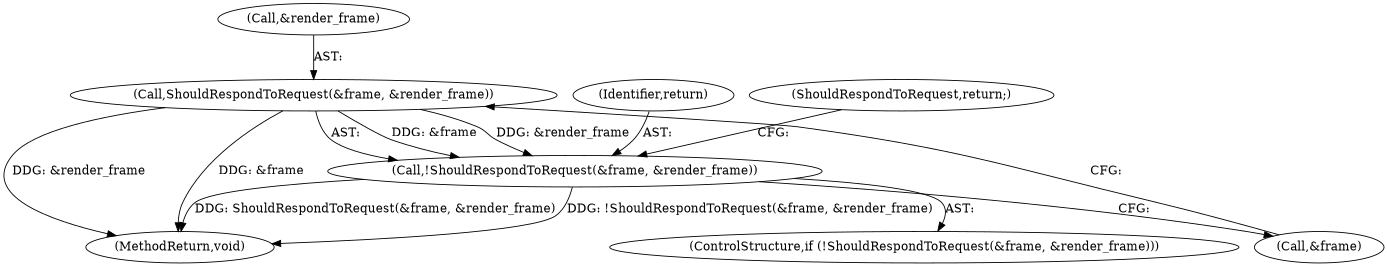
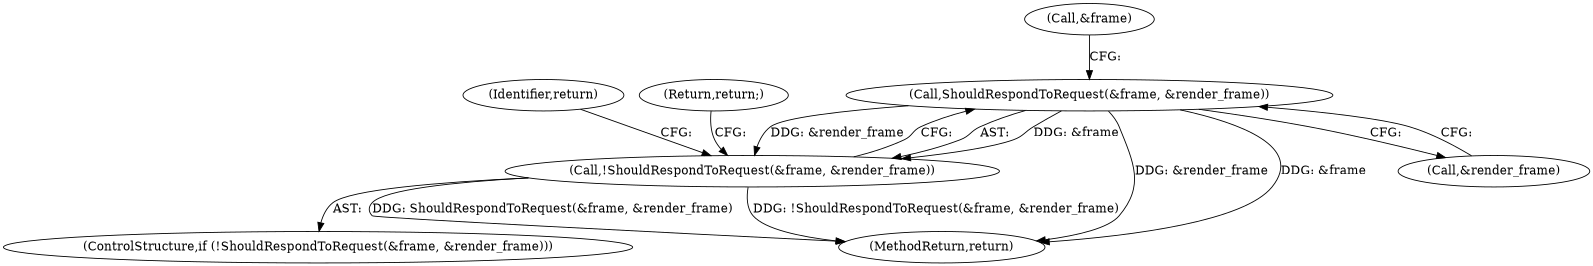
(330, 57) -> (1459, 133)
(902, 95) -> (714, 95)
none -> (1319, 129)
(660, 133) -> (678, 133)
(1012, 202) -> (911, 135)
(180, 247) -> (942, 247)
